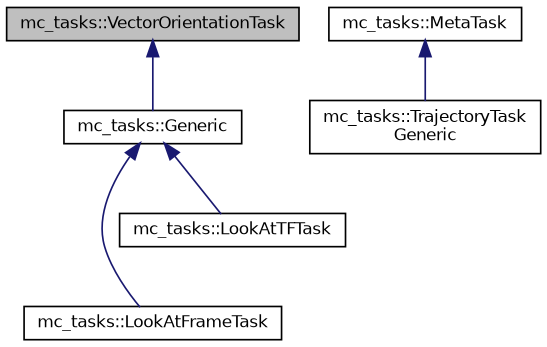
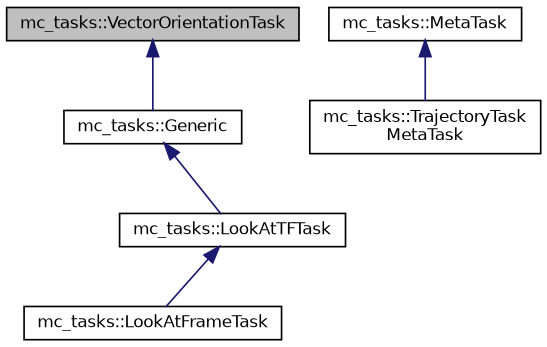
(425, 127) -> (425, 127)
(102, 234) -> (187, 283)
